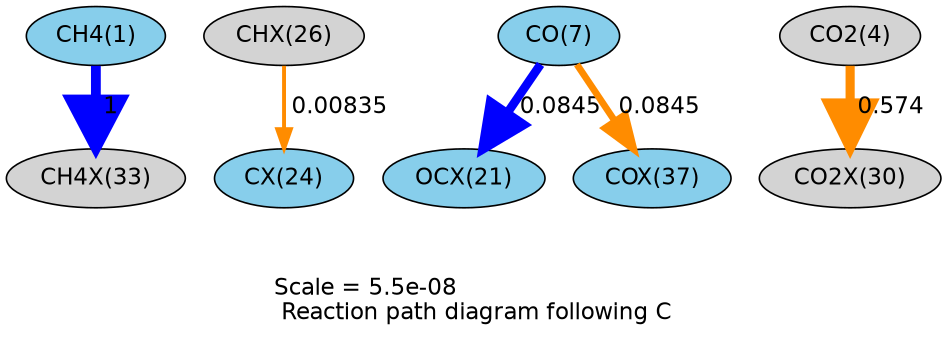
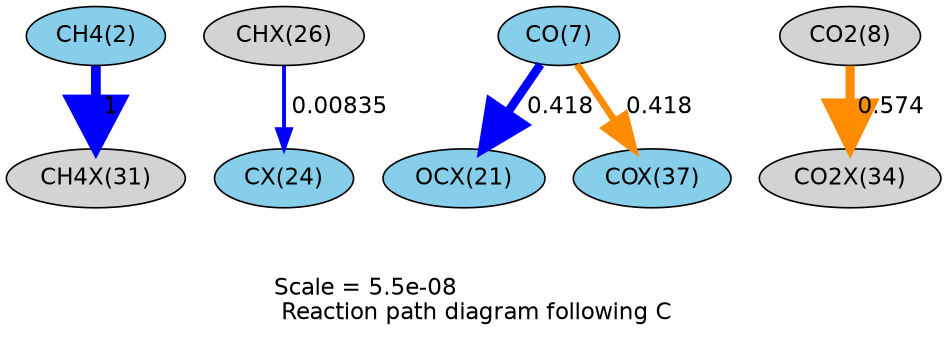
(96, 36) -> (96, 36)
(850, 36) -> (850, 36)
(284, 97) -> (284, 97)
(557, 107) -> (557, 107)
(656, 107) -> (656, 107)
(96, 178) -> (96, 178)
(850, 178) -> (850, 178)
